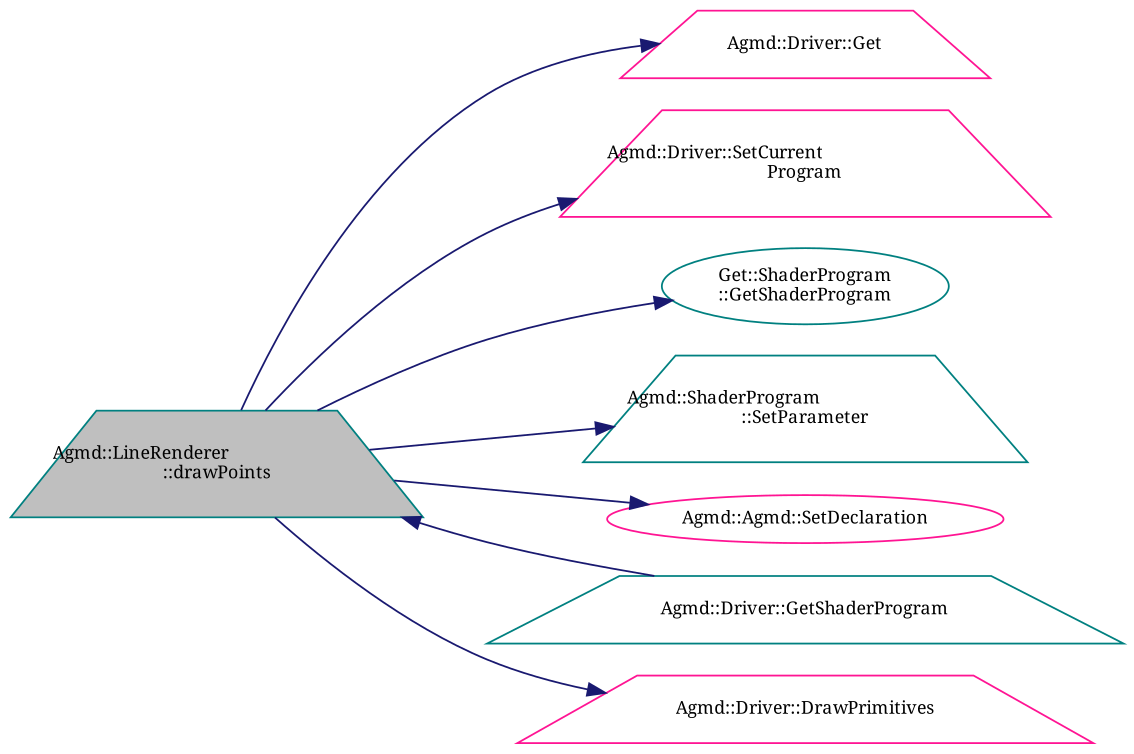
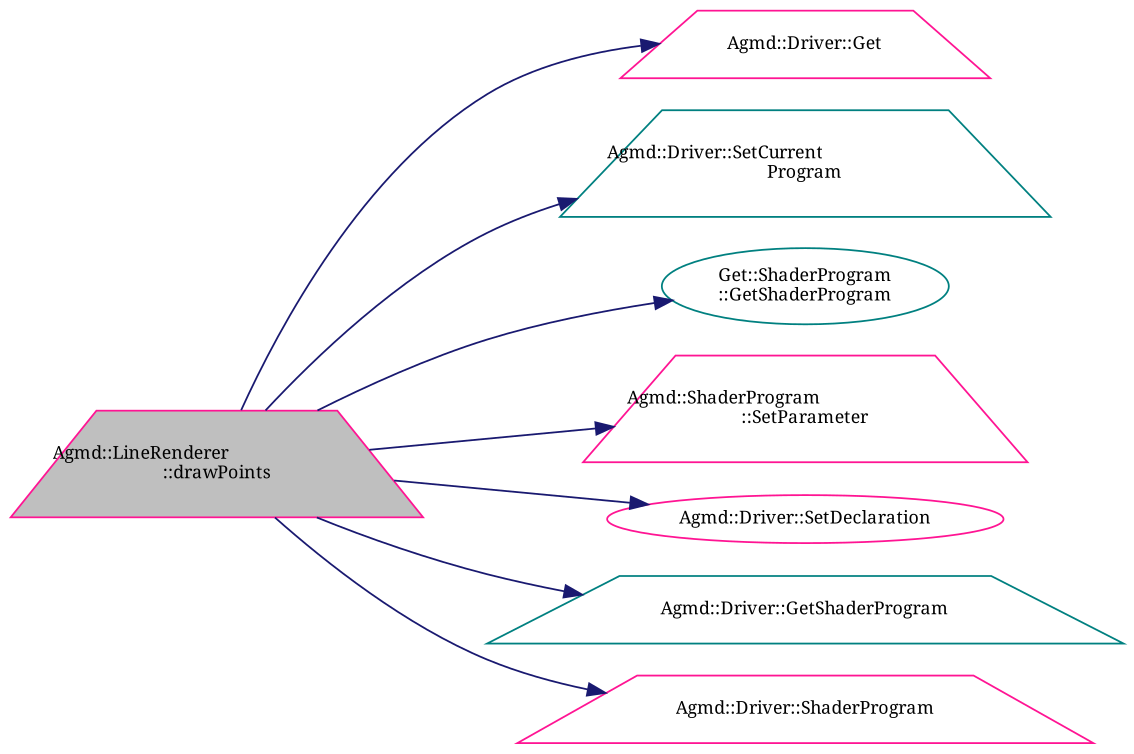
(805, 164) -> (805, 164)
(805, 409) -> (805, 409)
(217, 464) -> (217, 464)
(805, 519) -> (805, 519)
(536, 554) -> (439, 561)
(805, 709) -> (805, 709)
